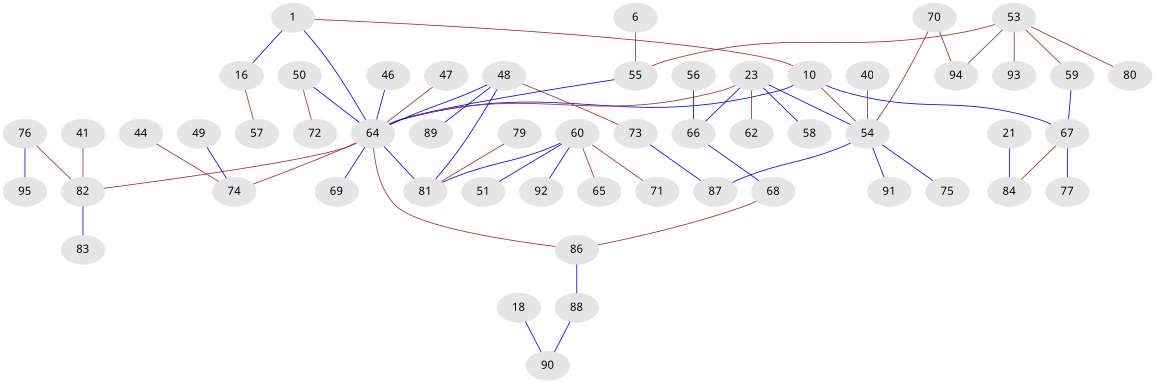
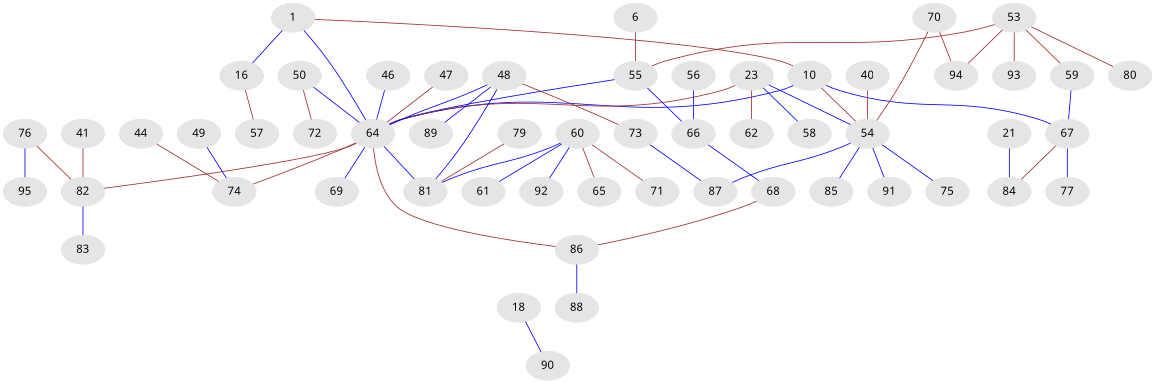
(719, 108) -> (657, 97)
(483, 192) -> (483, 192)
none -> (831, 192)
(562, 337) -> none
